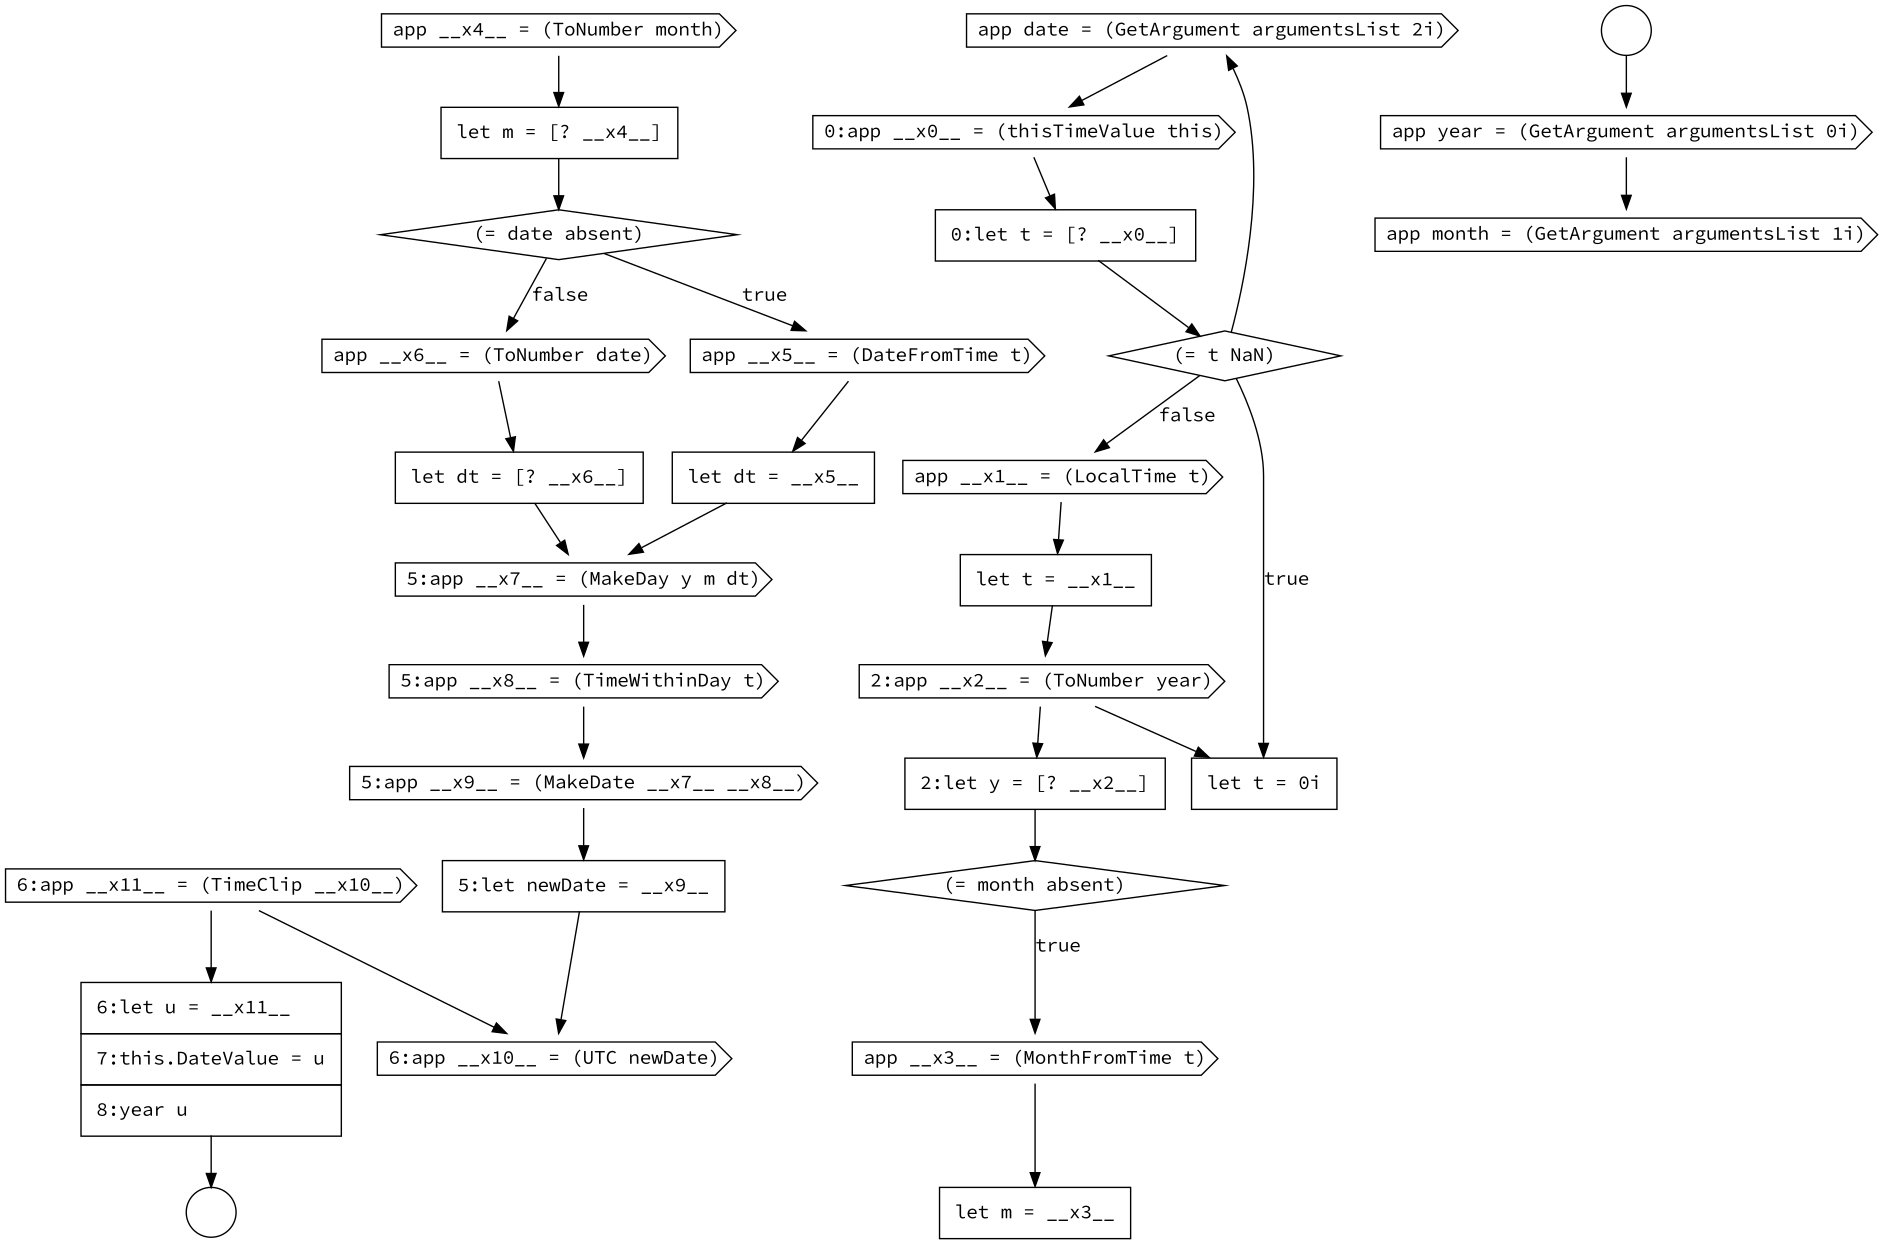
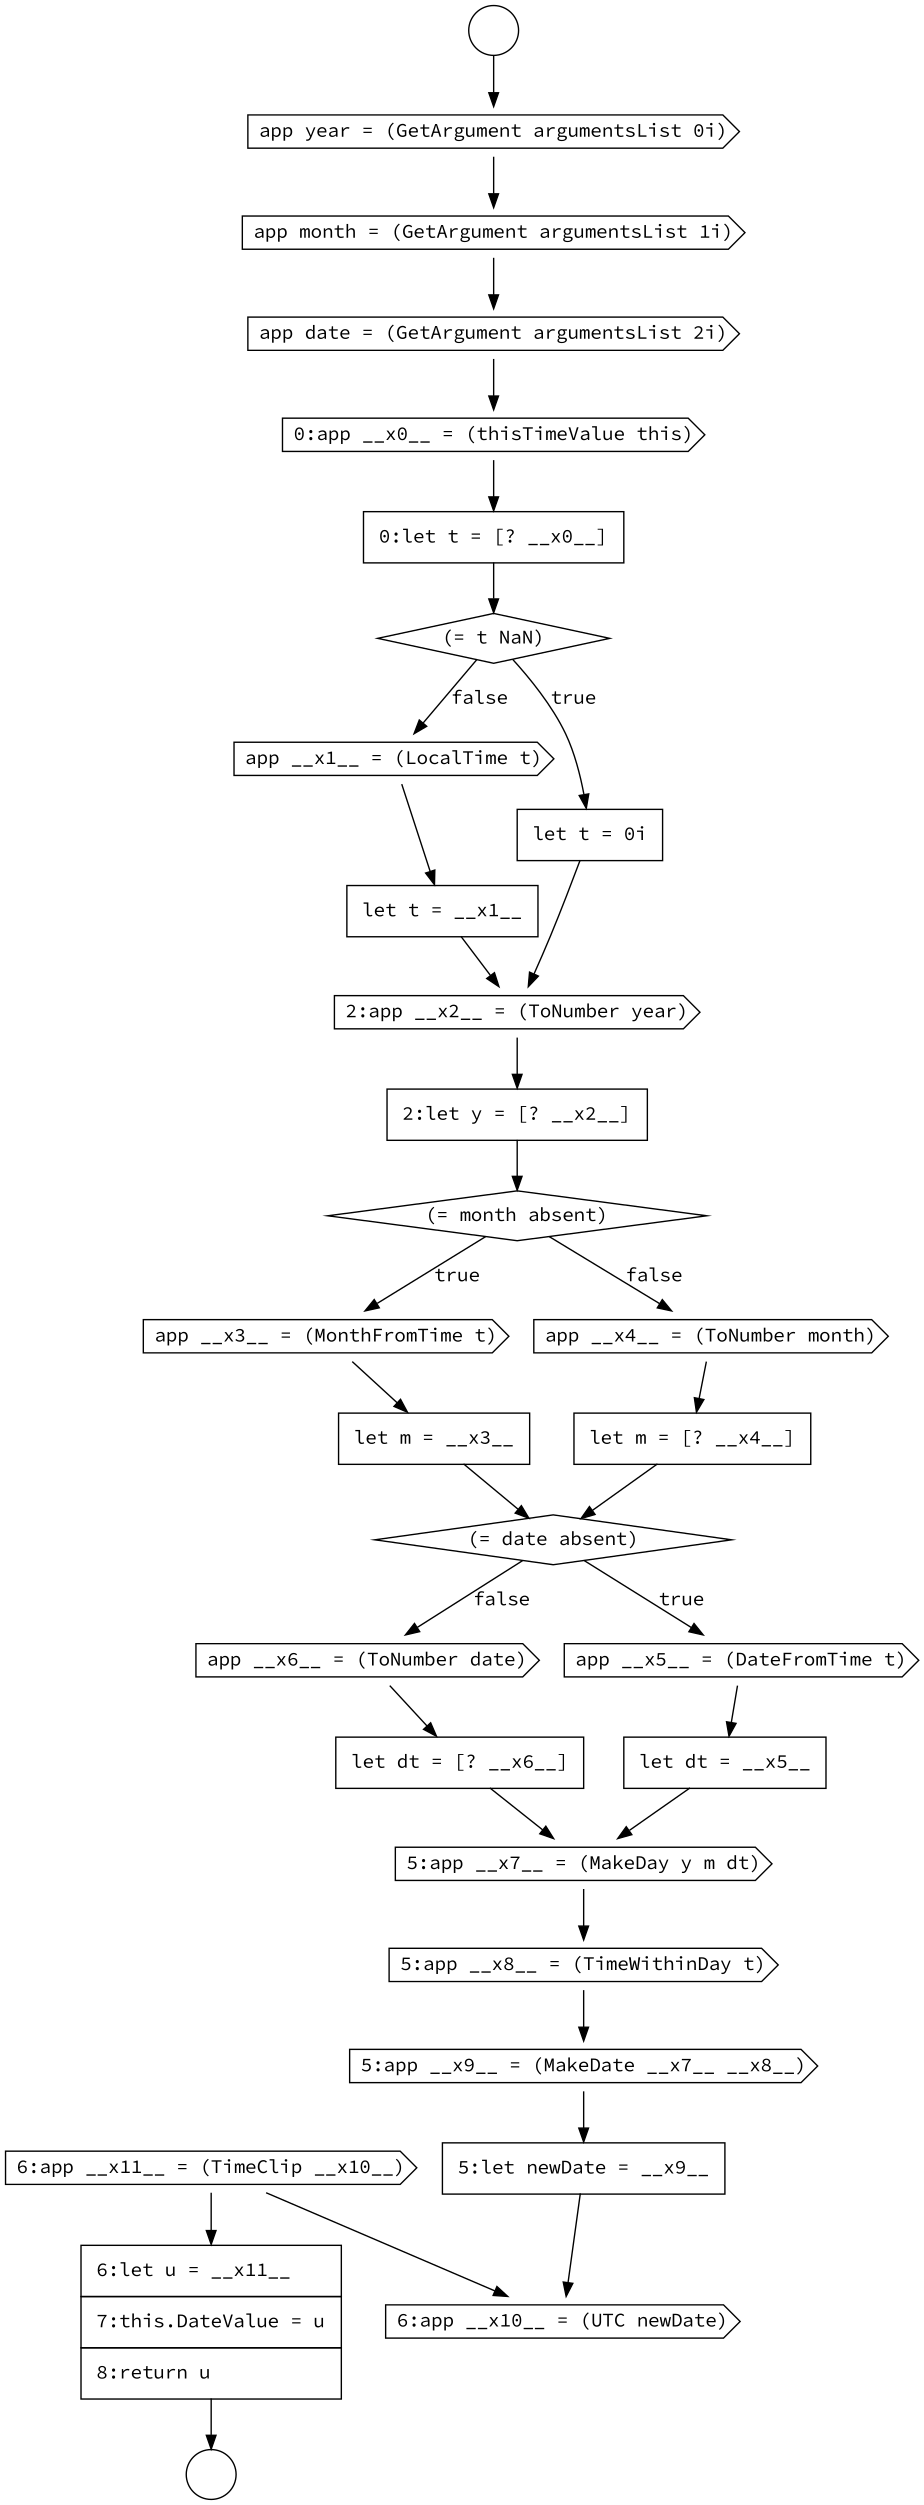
(1253, 200) -> (494, 276)
(1146, 729) -> (558, 917)
(143, 1110) -> (154, 2373)
none -> (604, 1270)
none -> (491, 1487)
